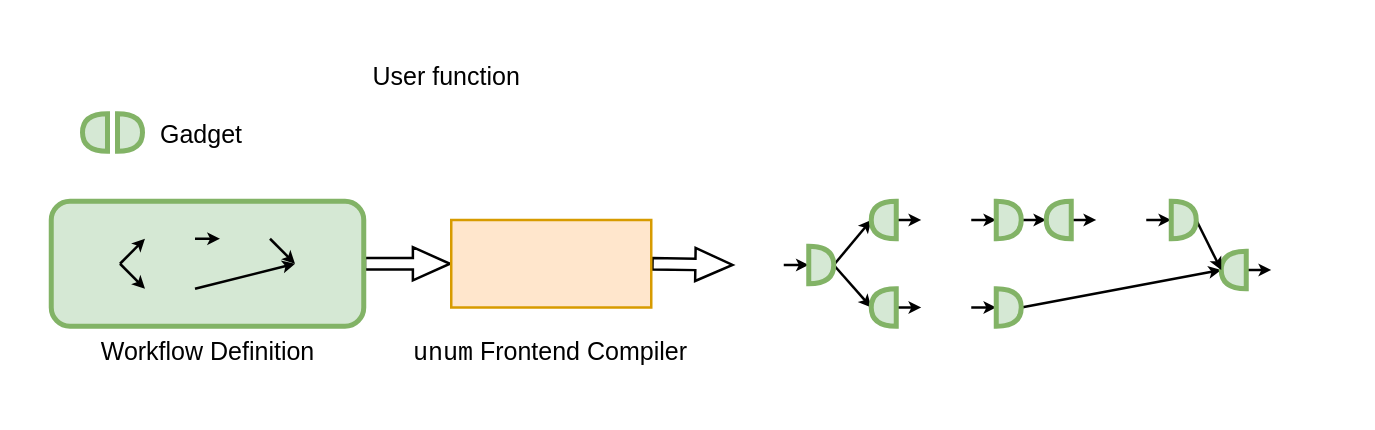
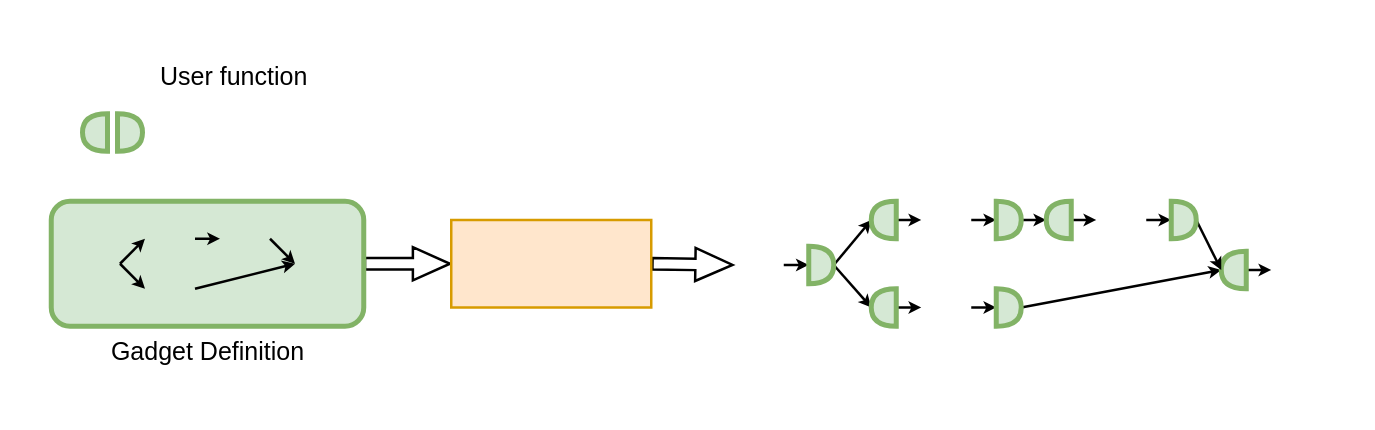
(458, 76) -> (245, 76)
(245, 133) -> none
(209, 351) -> (209, 351)
(551, 351) -> none
